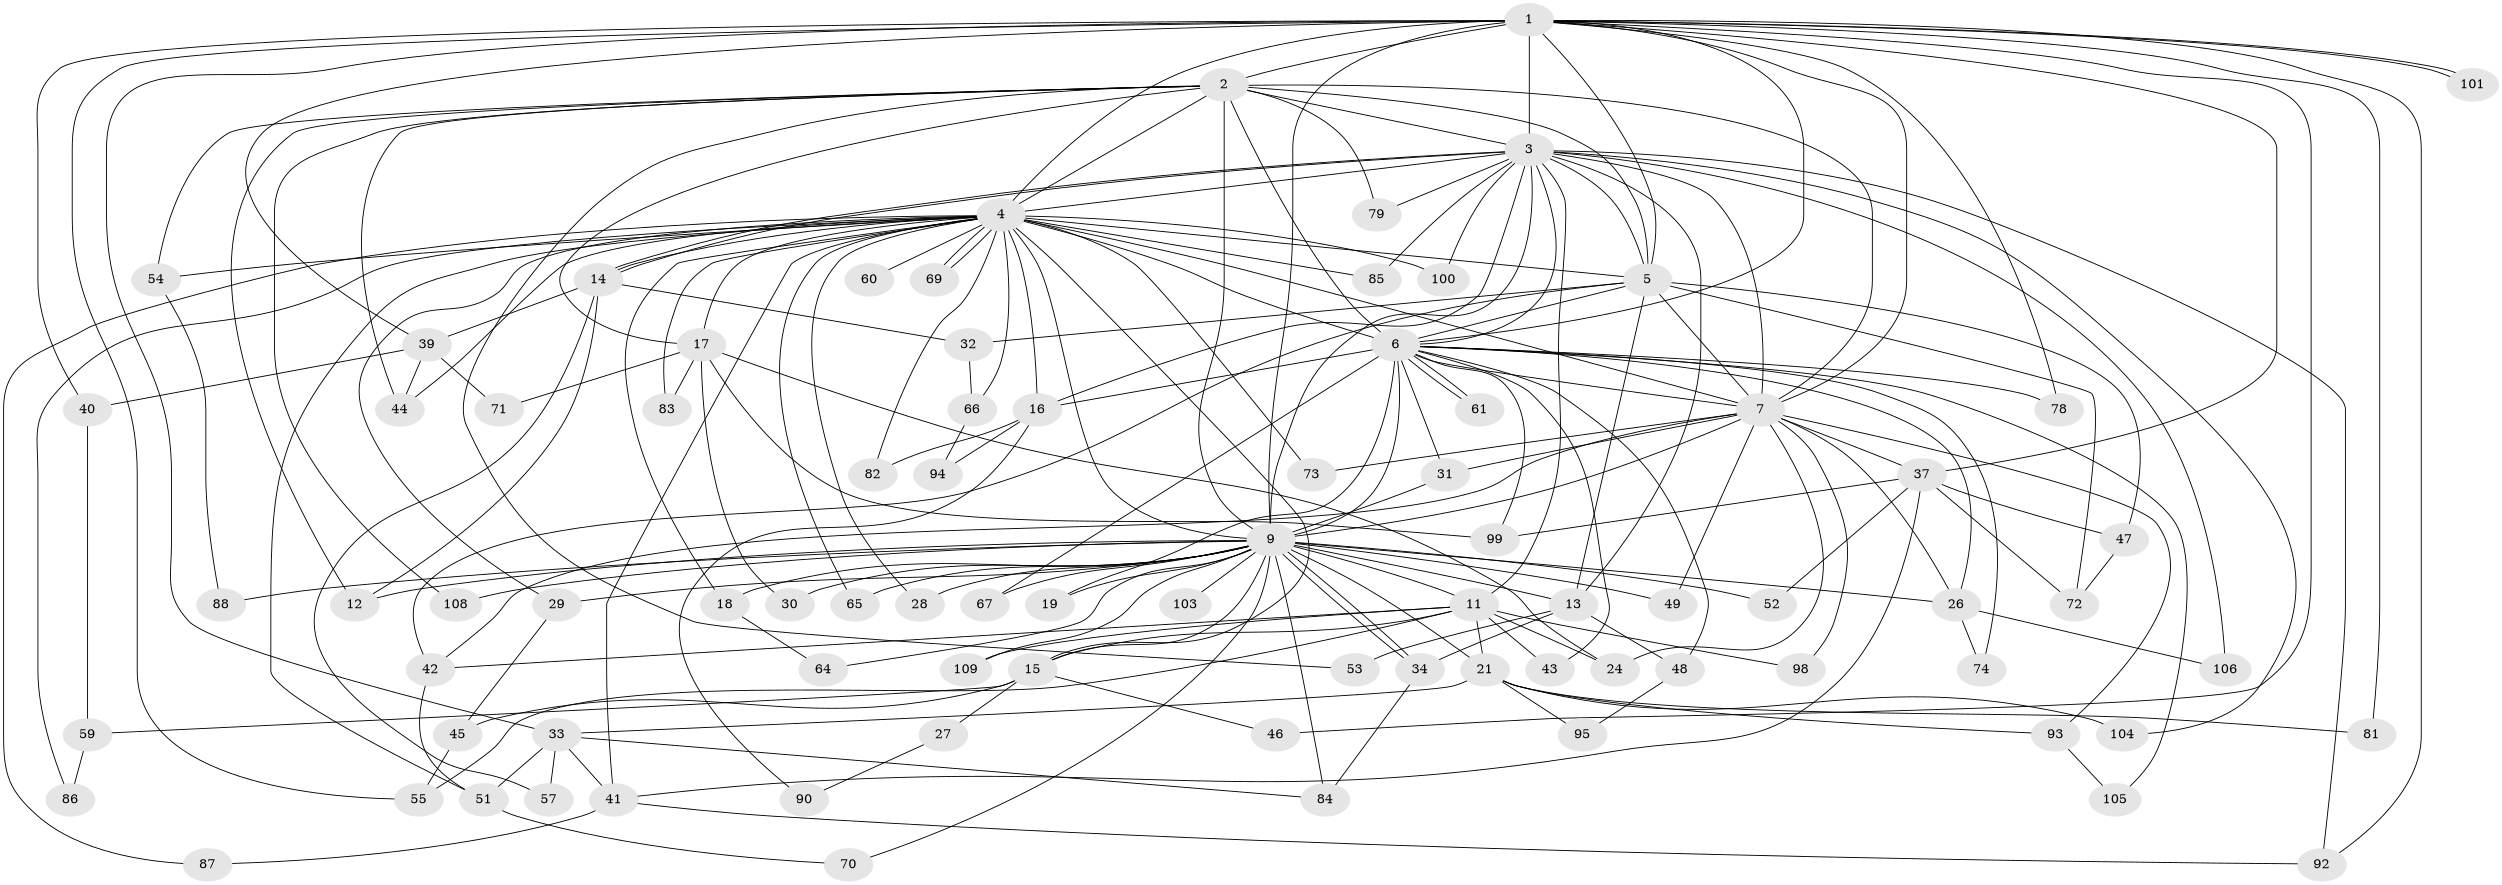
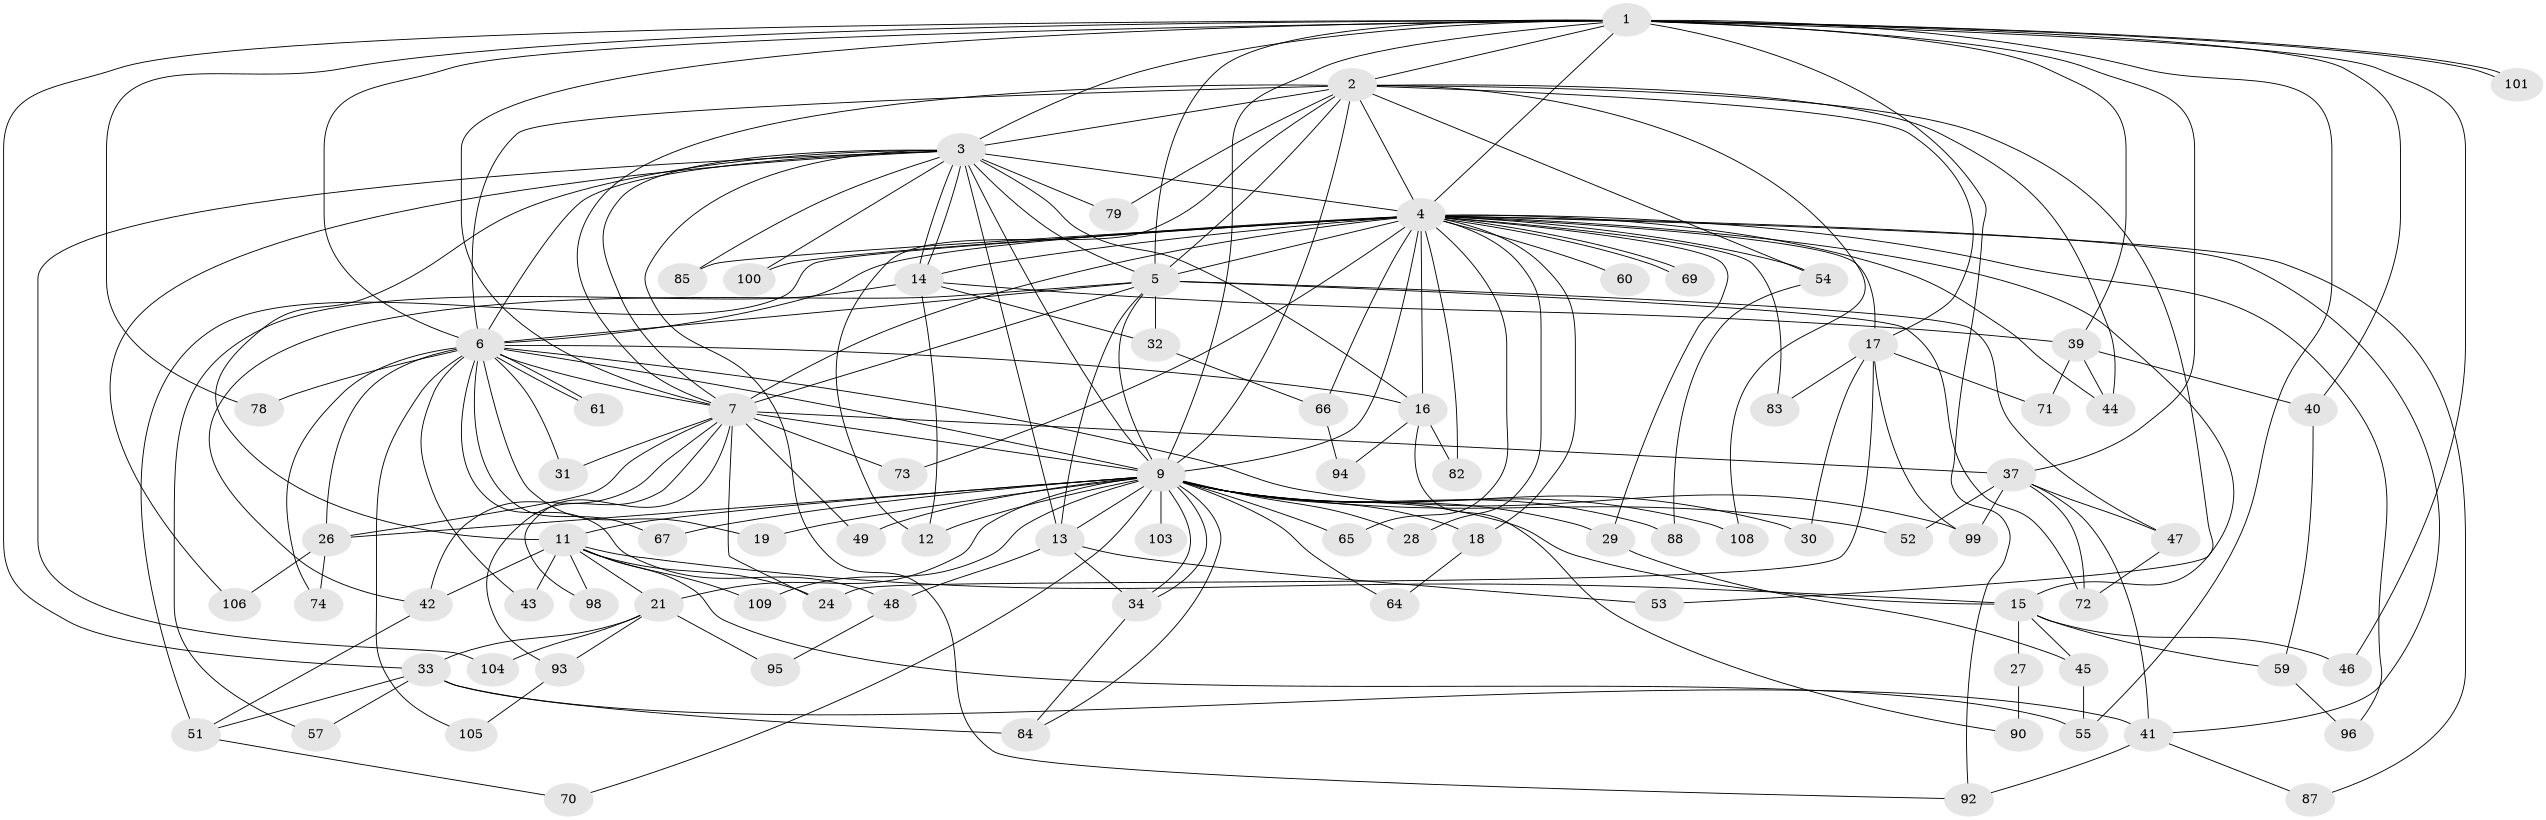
(1373, 504) -> (1121, 377)
(2372, 735) -> none
(70, 800) -> (2349, 735)
